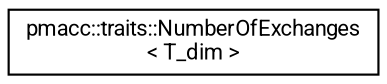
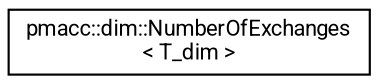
(194, 42) -> (189, 42)
